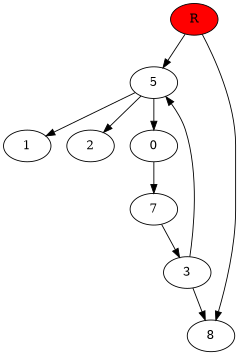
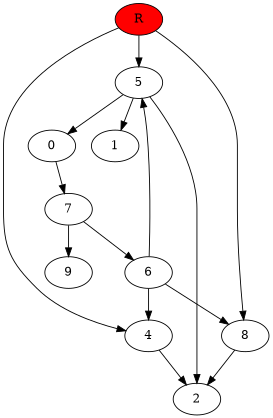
none -> (69, 273)
(187, 273) -> (149, 273)
none -> (149, 336)
none -> (224, 364)
